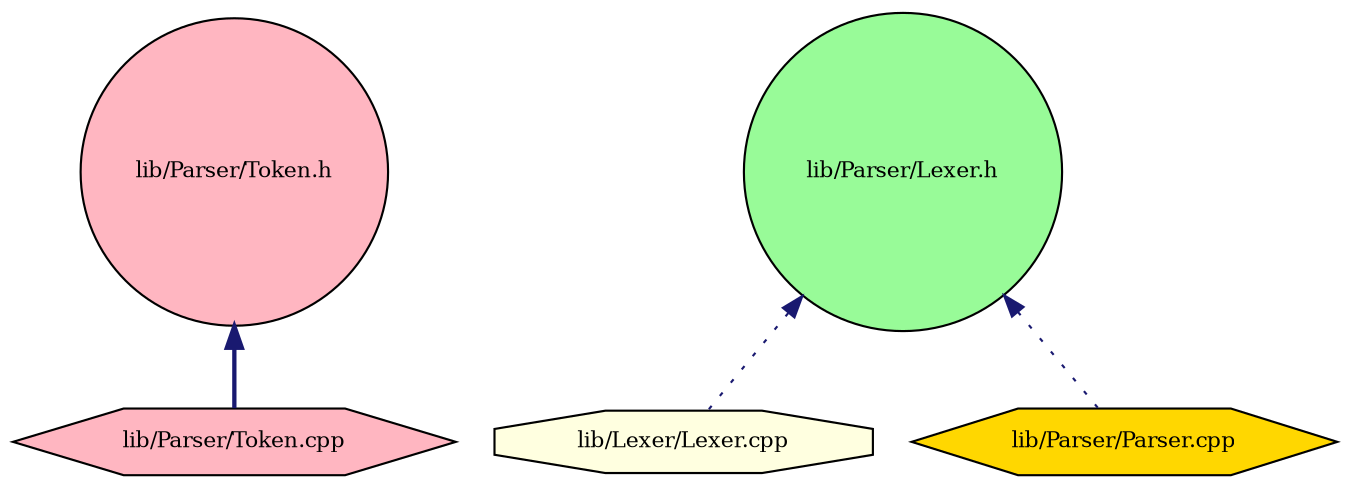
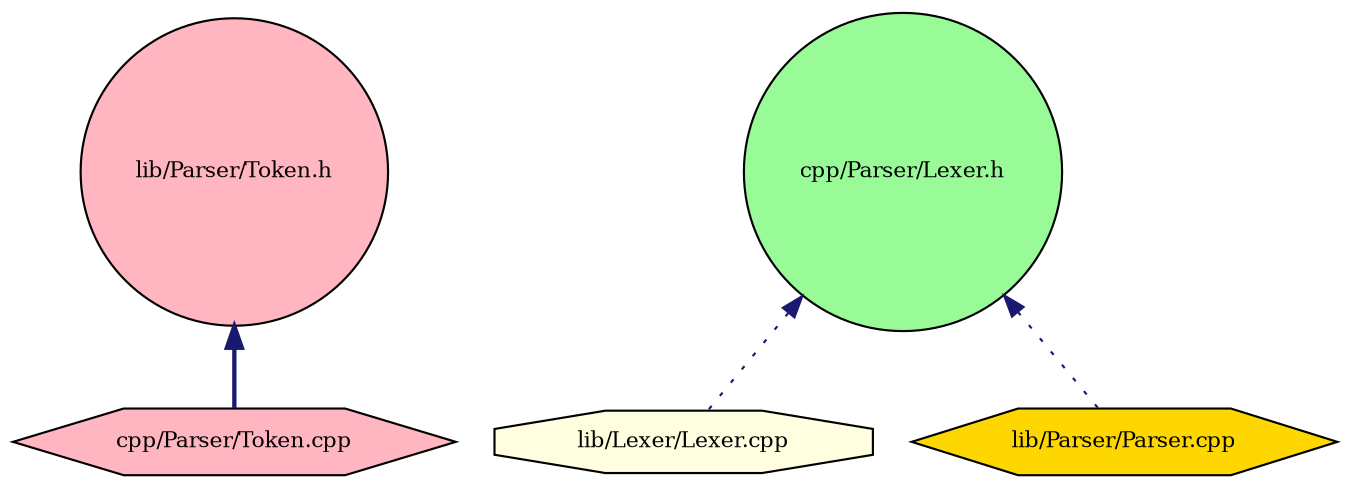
(903, 172) -> (903, 172)
(234, 442) -> (234, 442)
